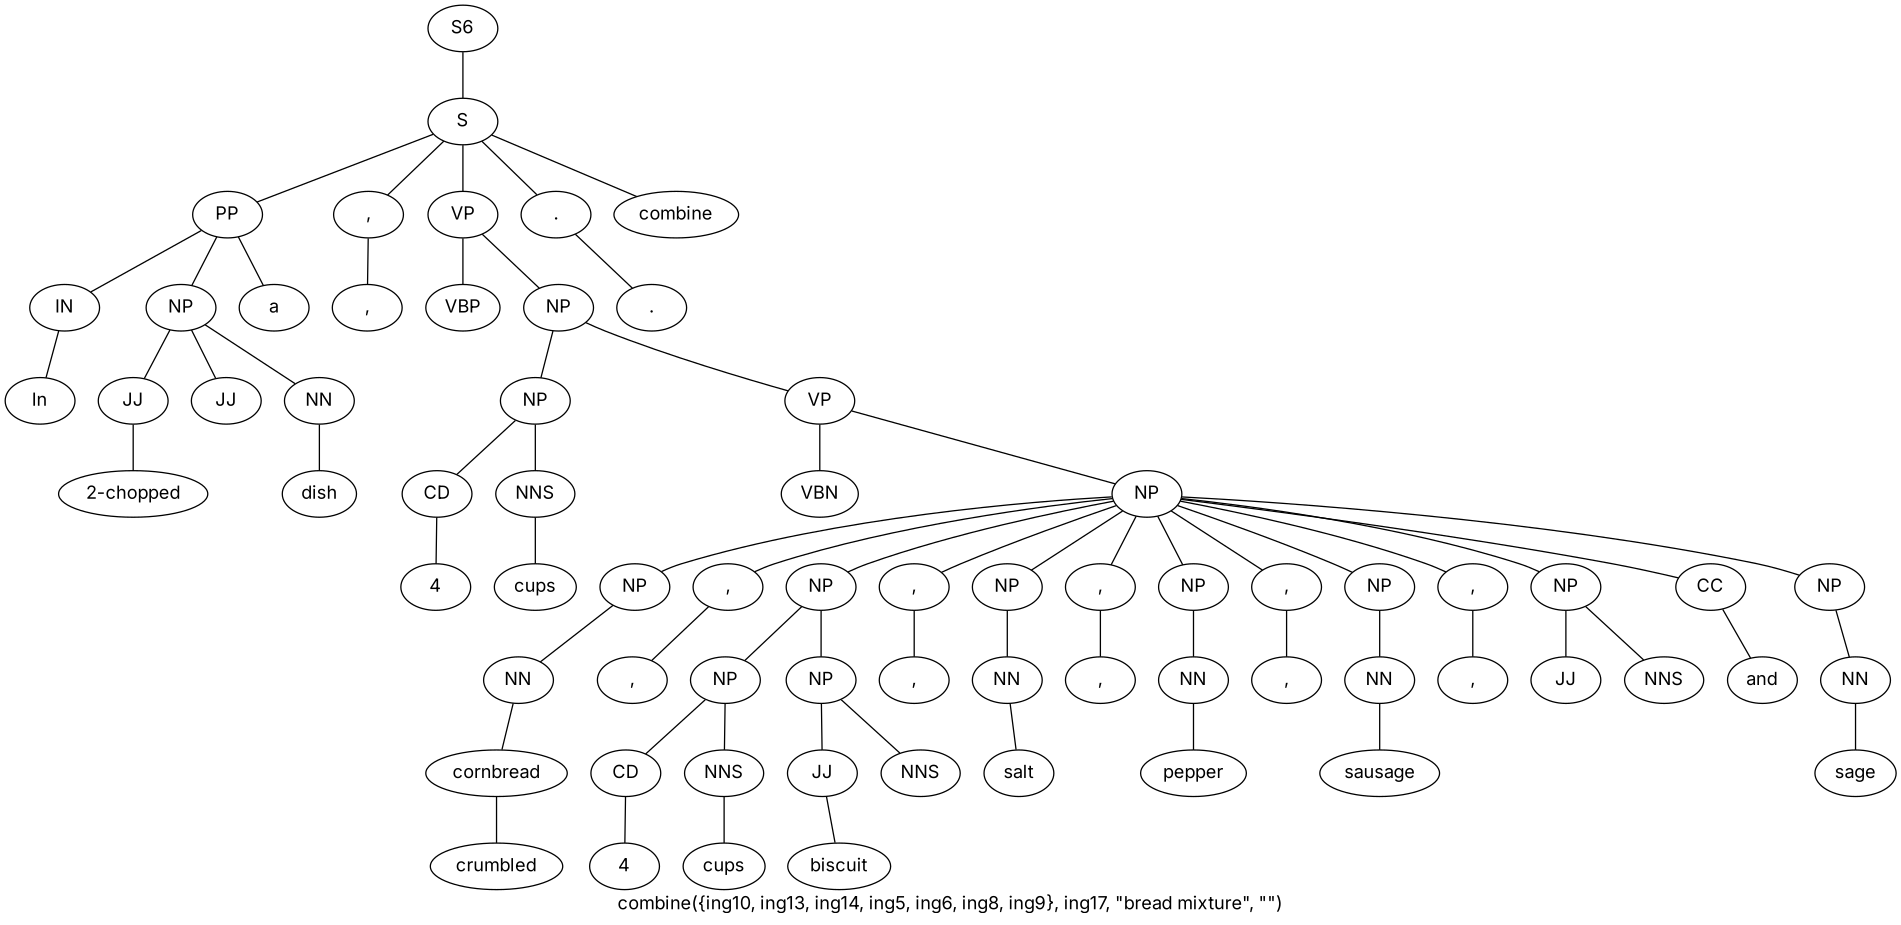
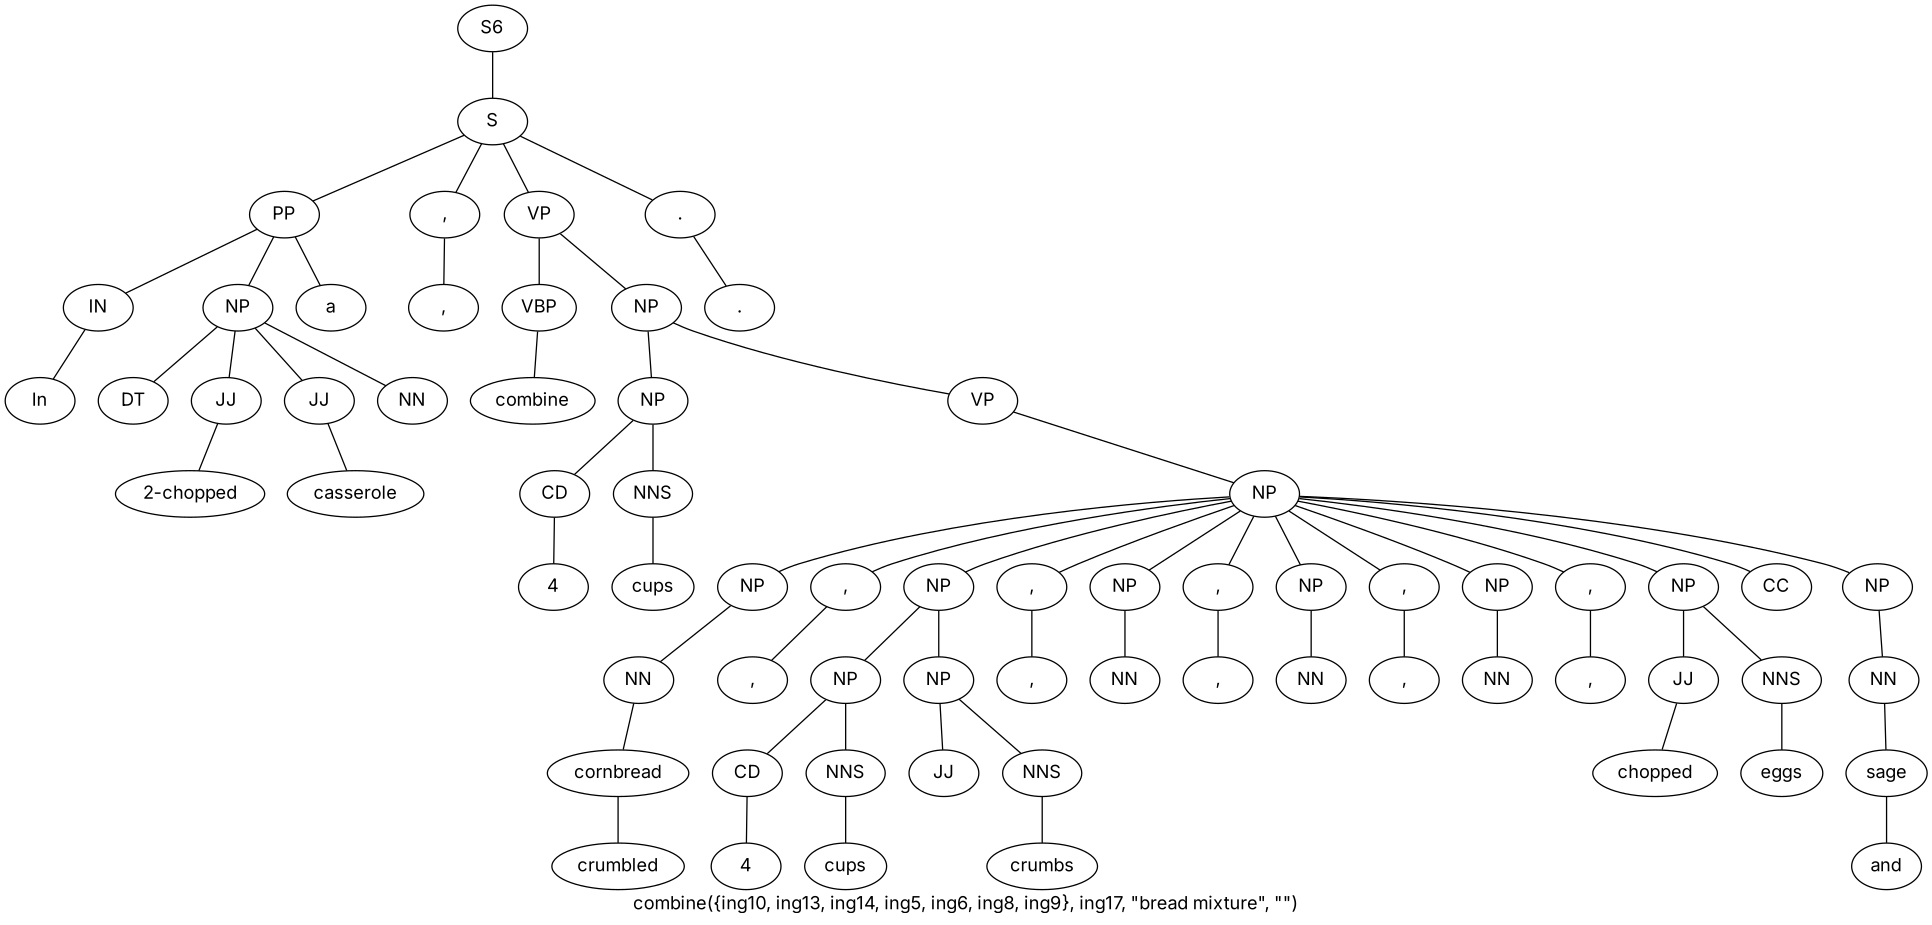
(564, 166) -> (536, 354)
none -> (133, 401)
(319, 494) -> none
none -> (356, 494)
(820, 494) -> none
(1737, 634) -> (1887, 820)
(1019, 773) -> none
(1193, 773) -> none
(1380, 773) -> none
none -> (1655, 773)
none -> (1782, 773)
(839, 866) -> none
none -> (1042, 866)
